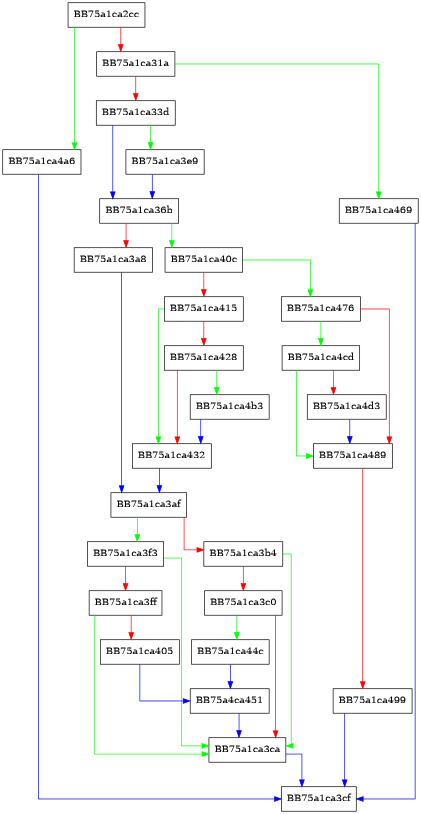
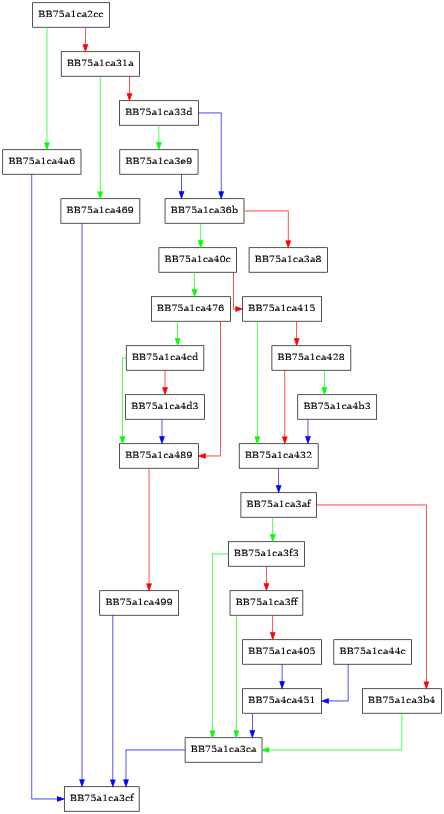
(122, 379) -> none
(243, 603) -> none
